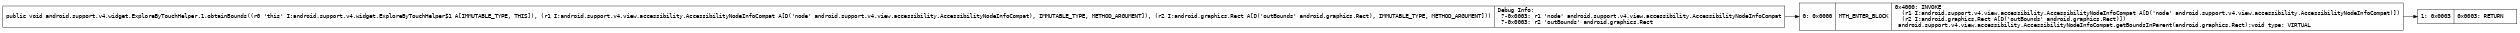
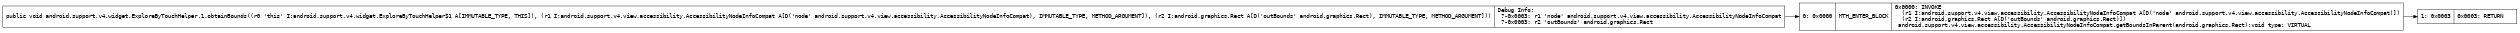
(1921, 7) -> (1921, 7)
